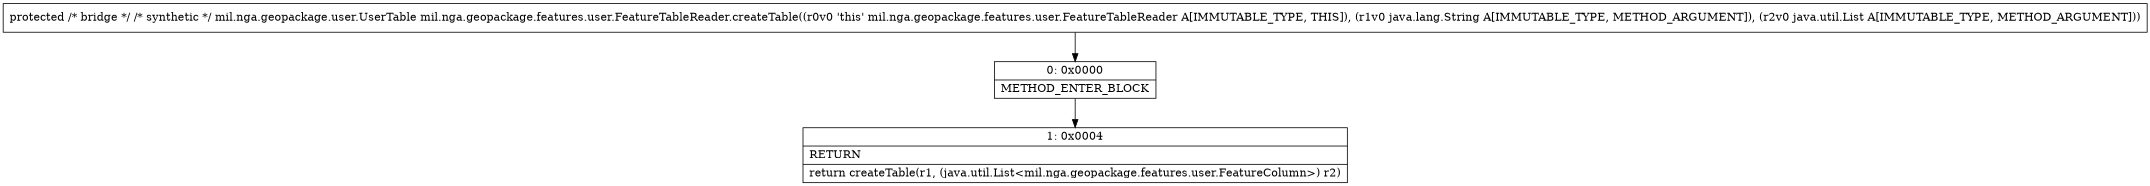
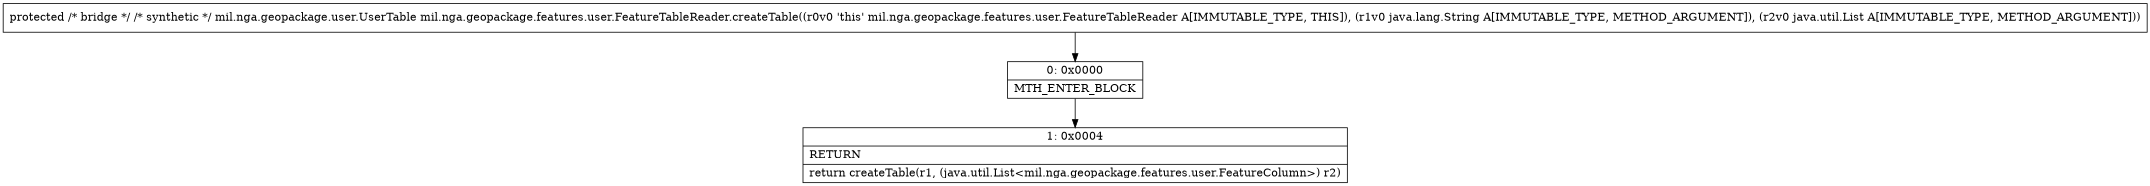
(1075, 89) -> (1075, 89)
